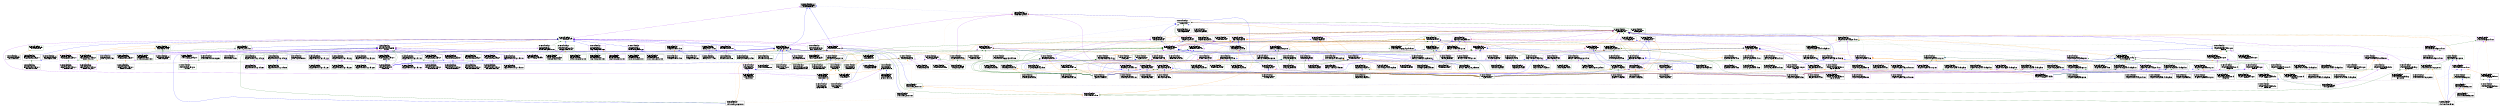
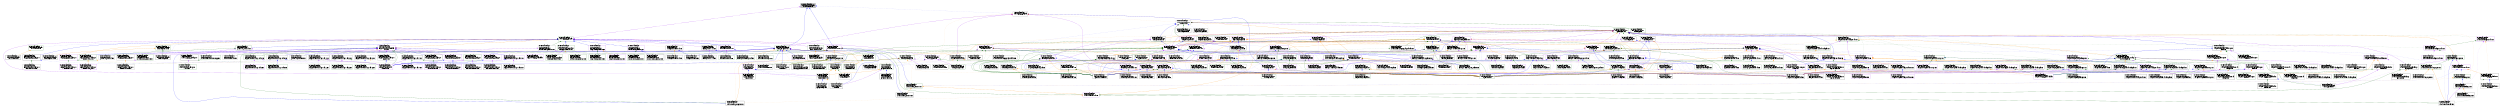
(1020, 14) -> (1020, 14)
